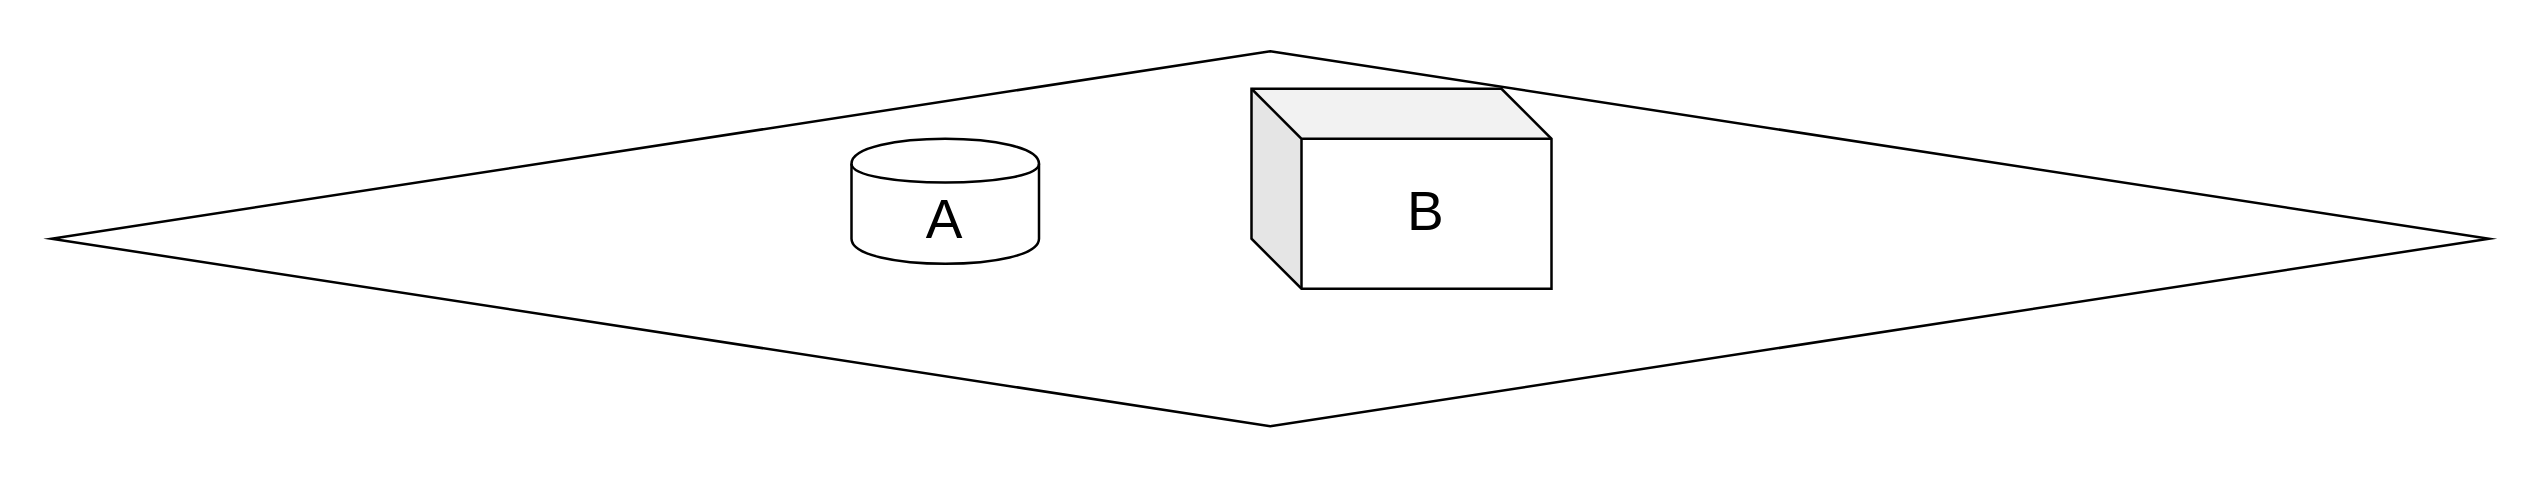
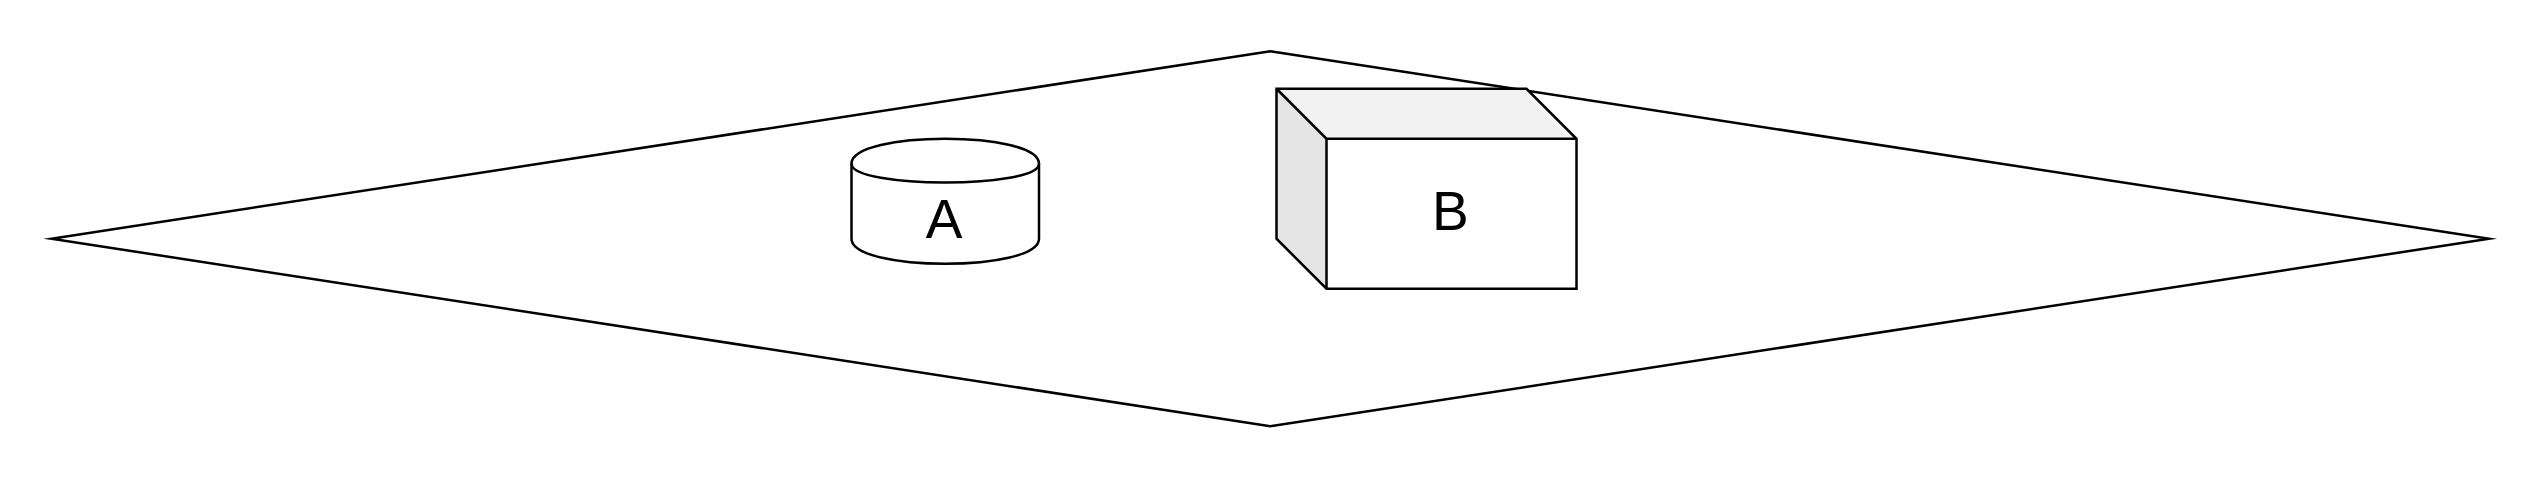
(1401, 189) -> (1426, 189)
